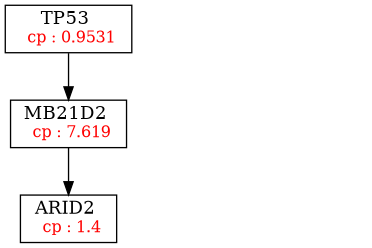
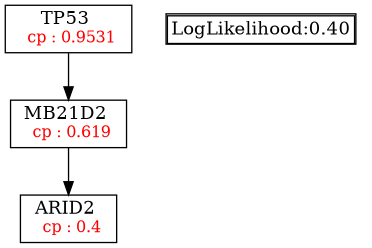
none -> (261, 29)
(72, 133) -> (72, 133)
(72, 227) -> (72, 227)
